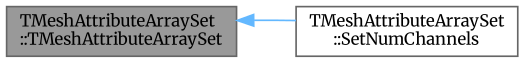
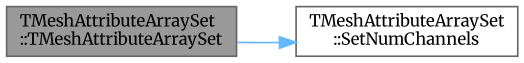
(275, 20) -> (258, 43)
